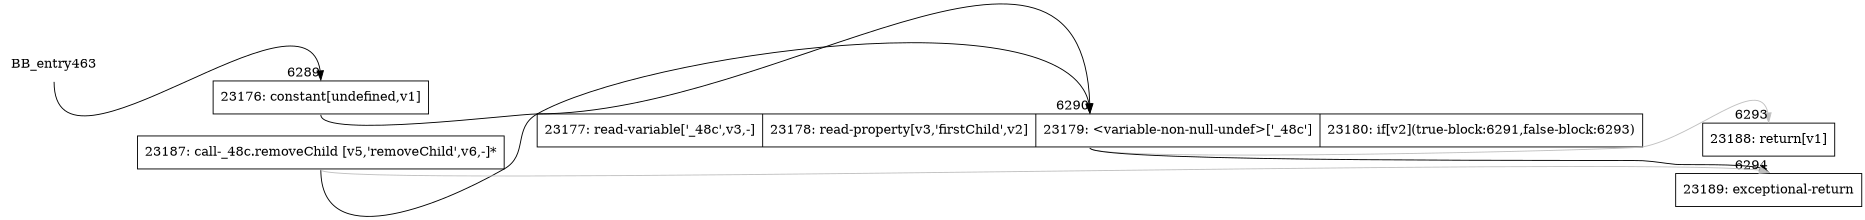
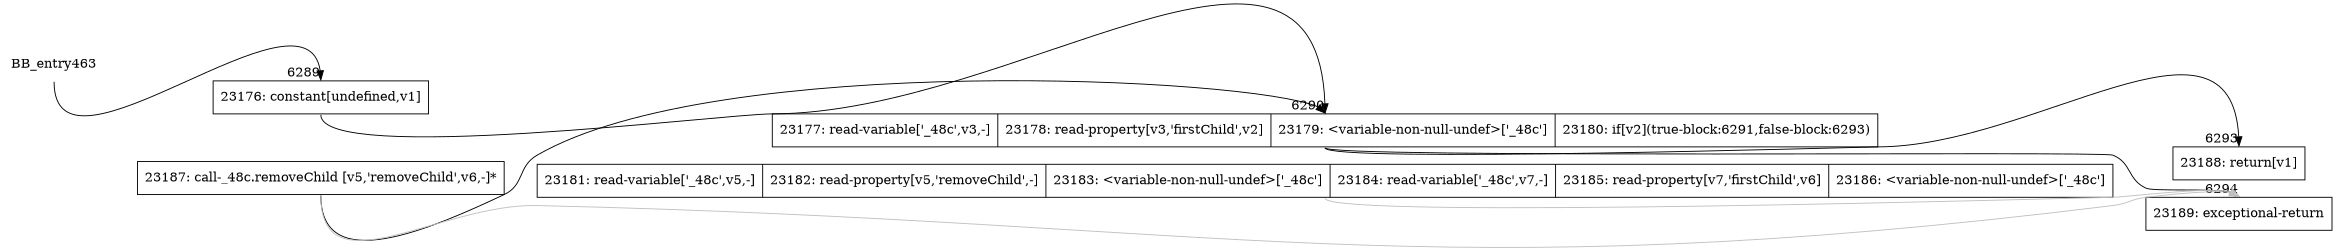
(1437, 153) -> (1829, 148)
none -> (1325, 181)
